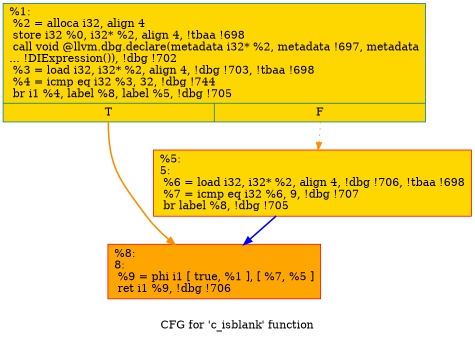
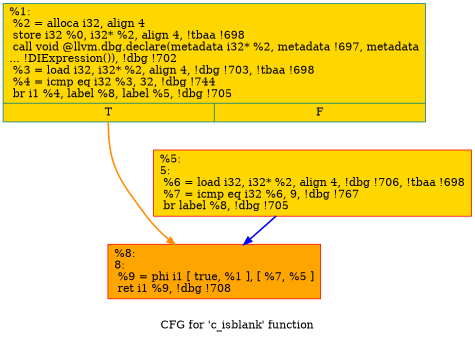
(320, 132) -> none
(259, 194) -> (259, 194)
(173, 289) -> (173, 289)
